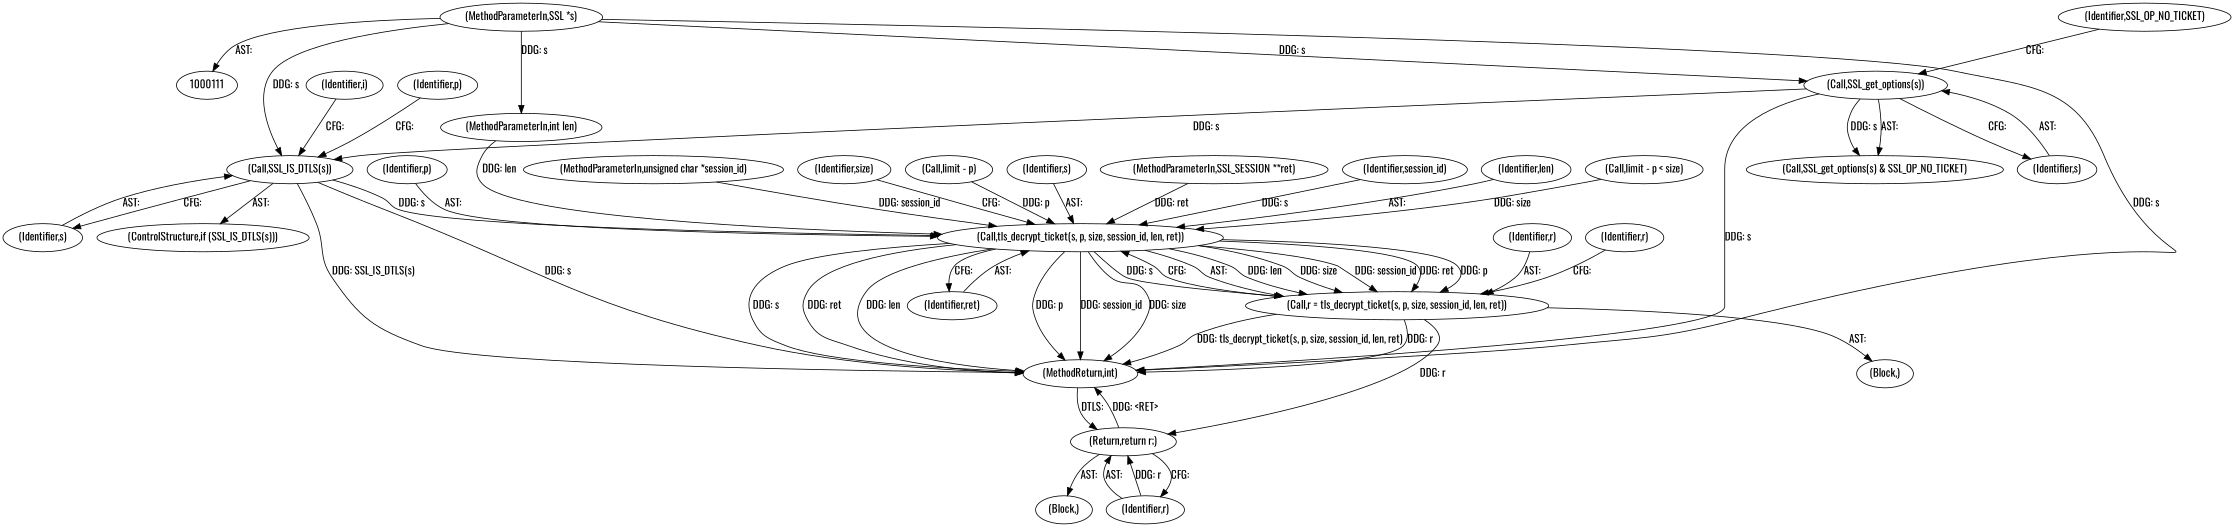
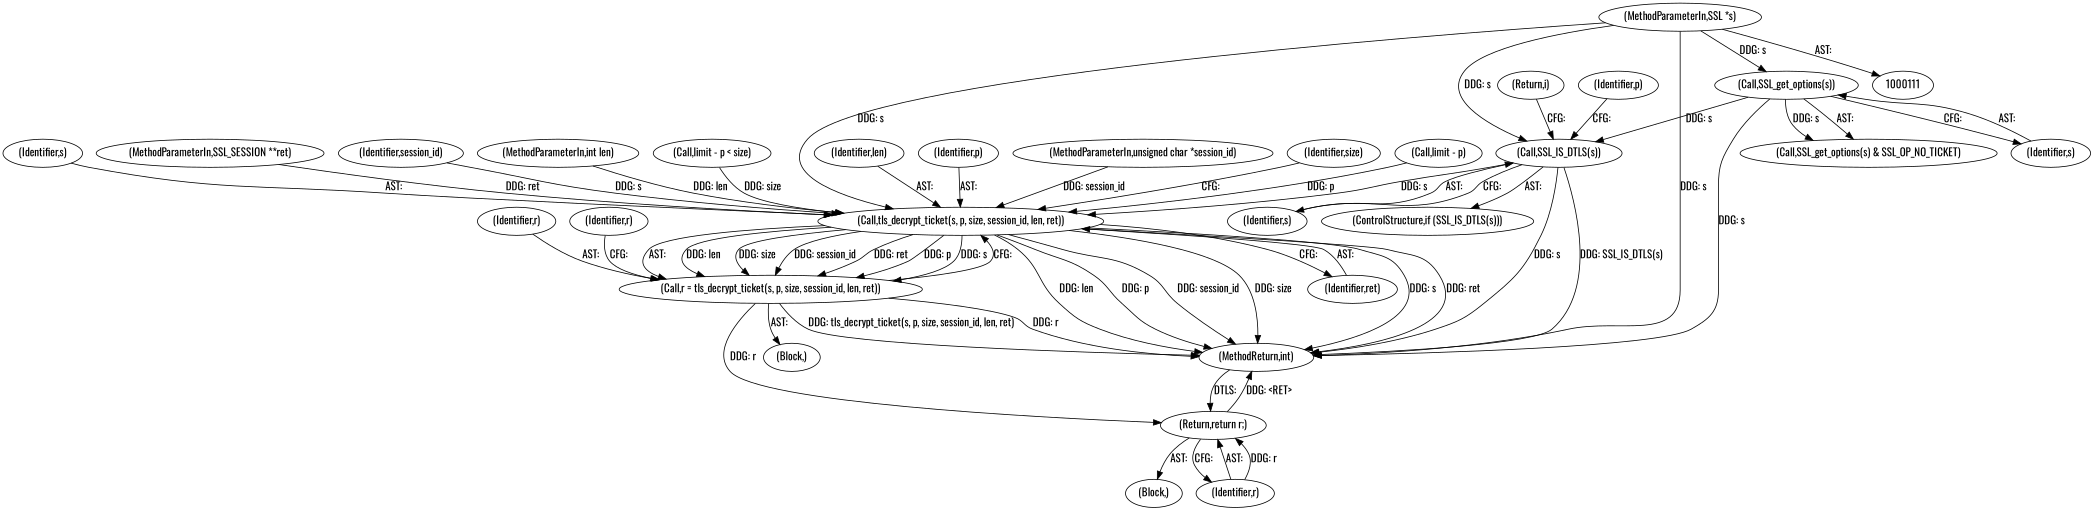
(2145, 17) -> none
(521, 68) -> (1140, 65)
(345, 85) -> (1531, 85)
